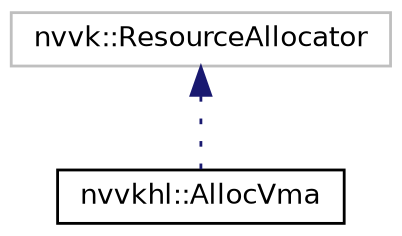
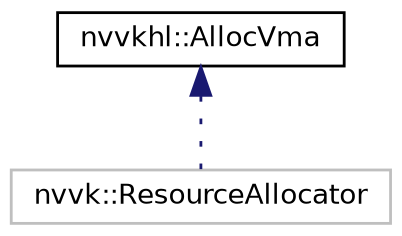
(201, 133) -> (201, 133)
